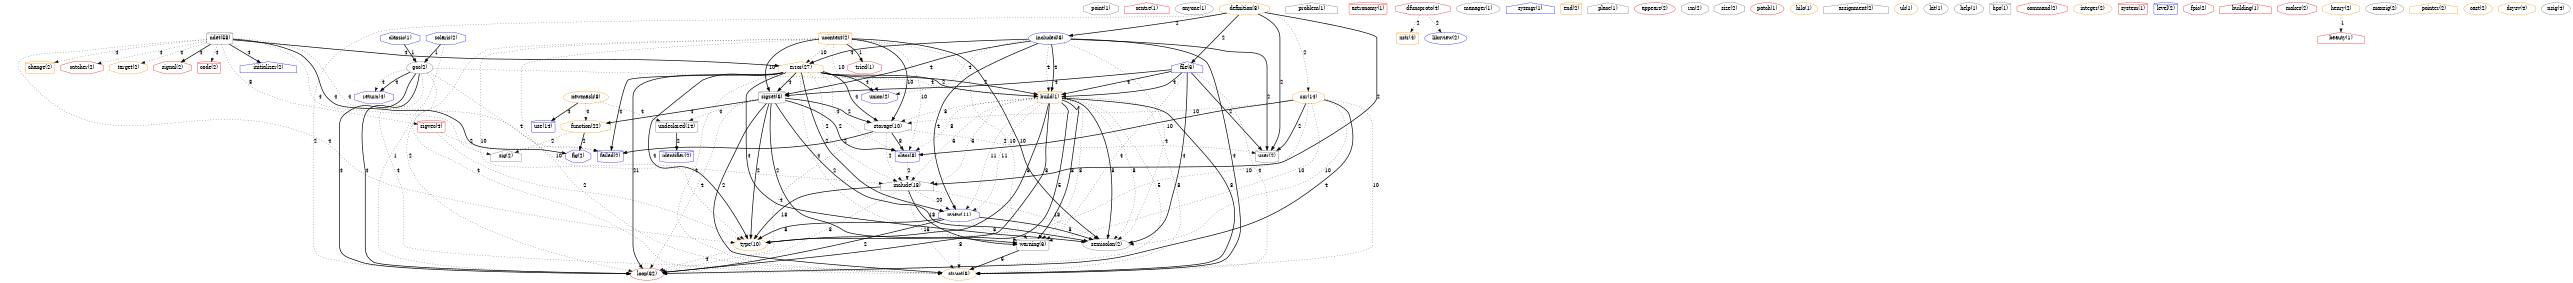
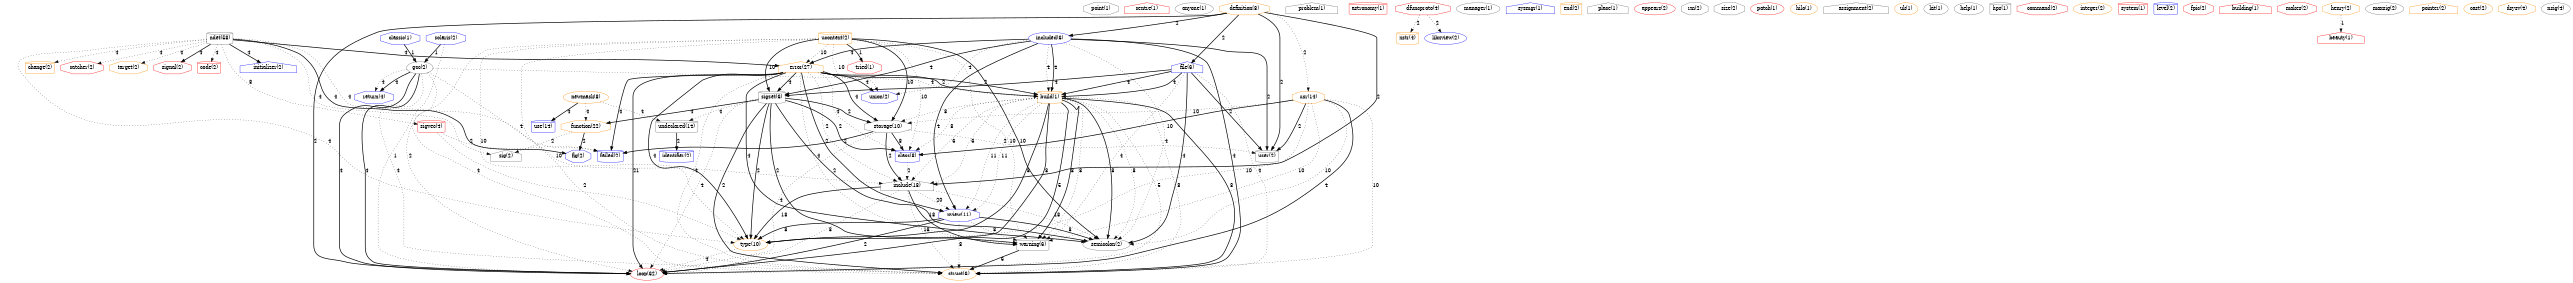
(519, 23) -> (519, 23)
(887, 157) -> (887, 157)
